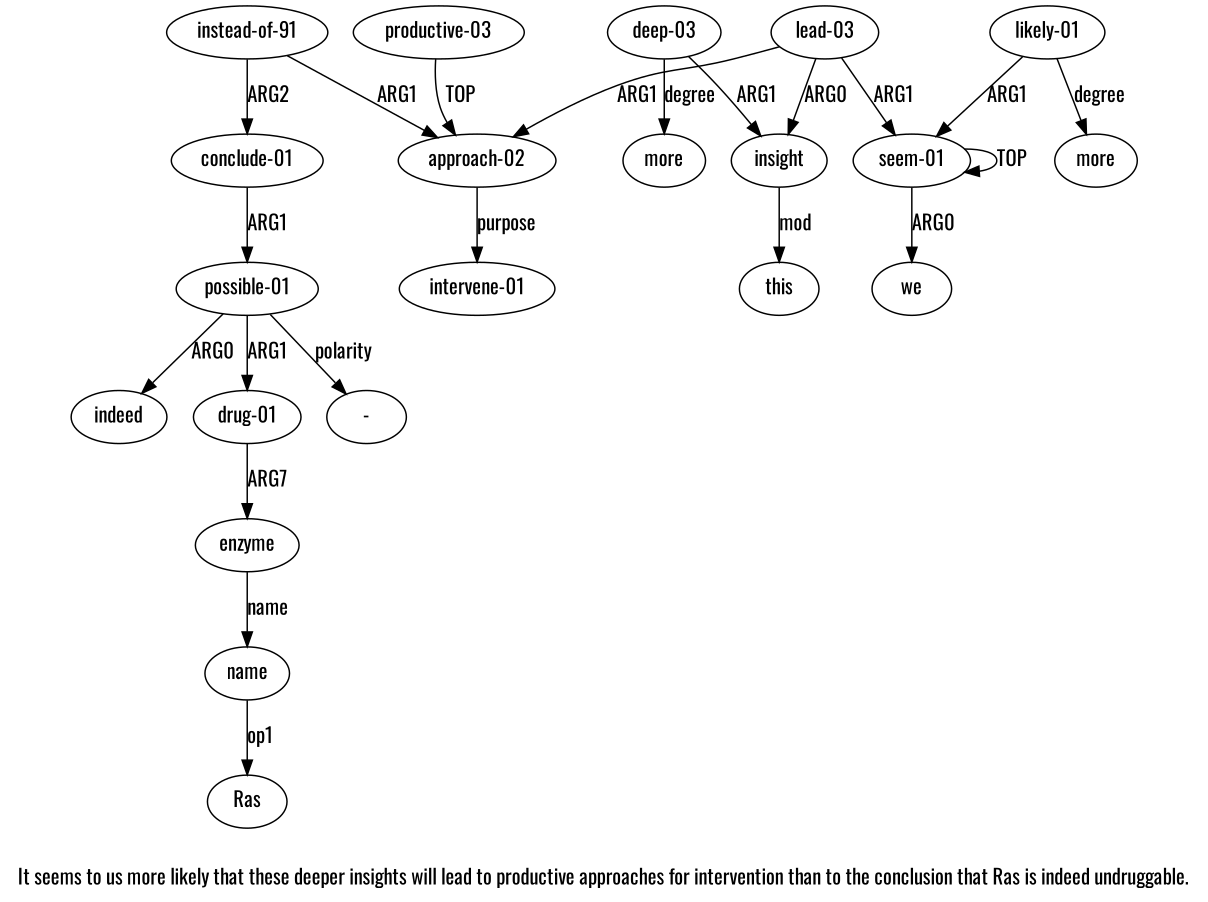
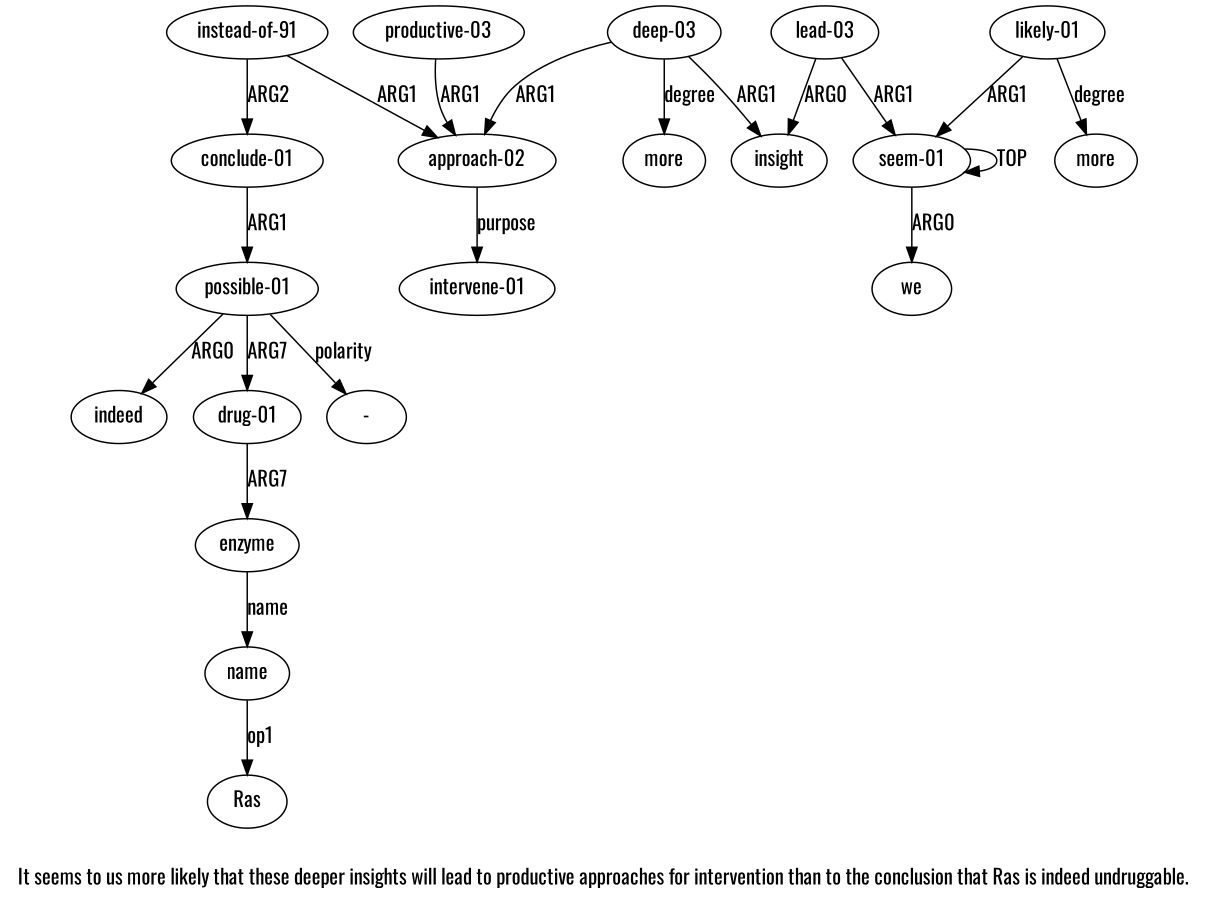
(649, 75) -> (541, 68)
(461, 97) -> (461, 97)
(779, 289) -> none
(268, 353) -> (268, 353)
